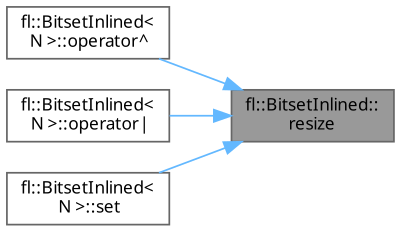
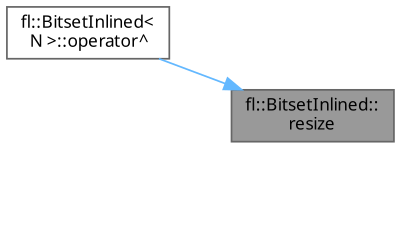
(88, 116) -> none
(88, 199) -> none
